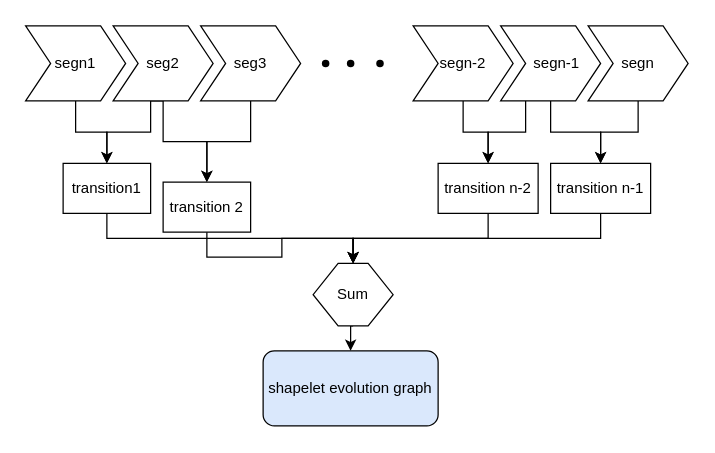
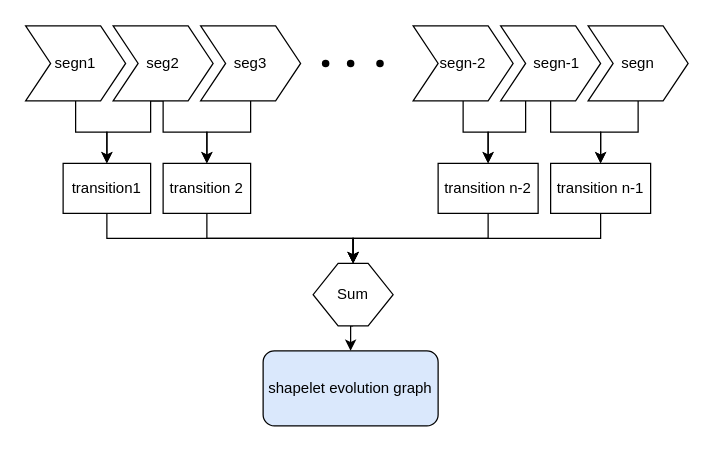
(207, 207) -> (207, 188)
